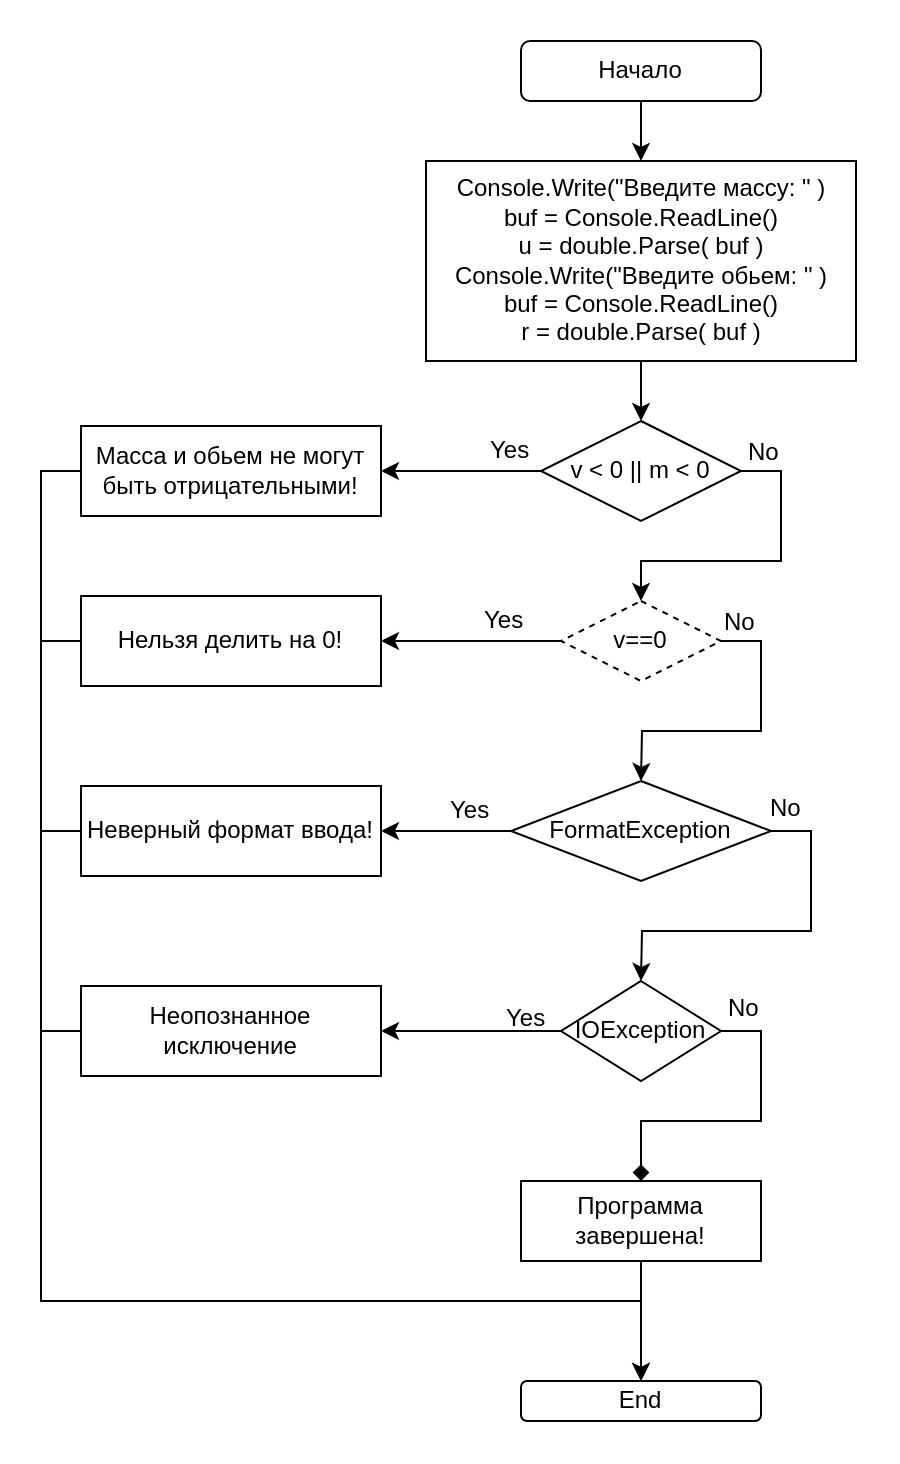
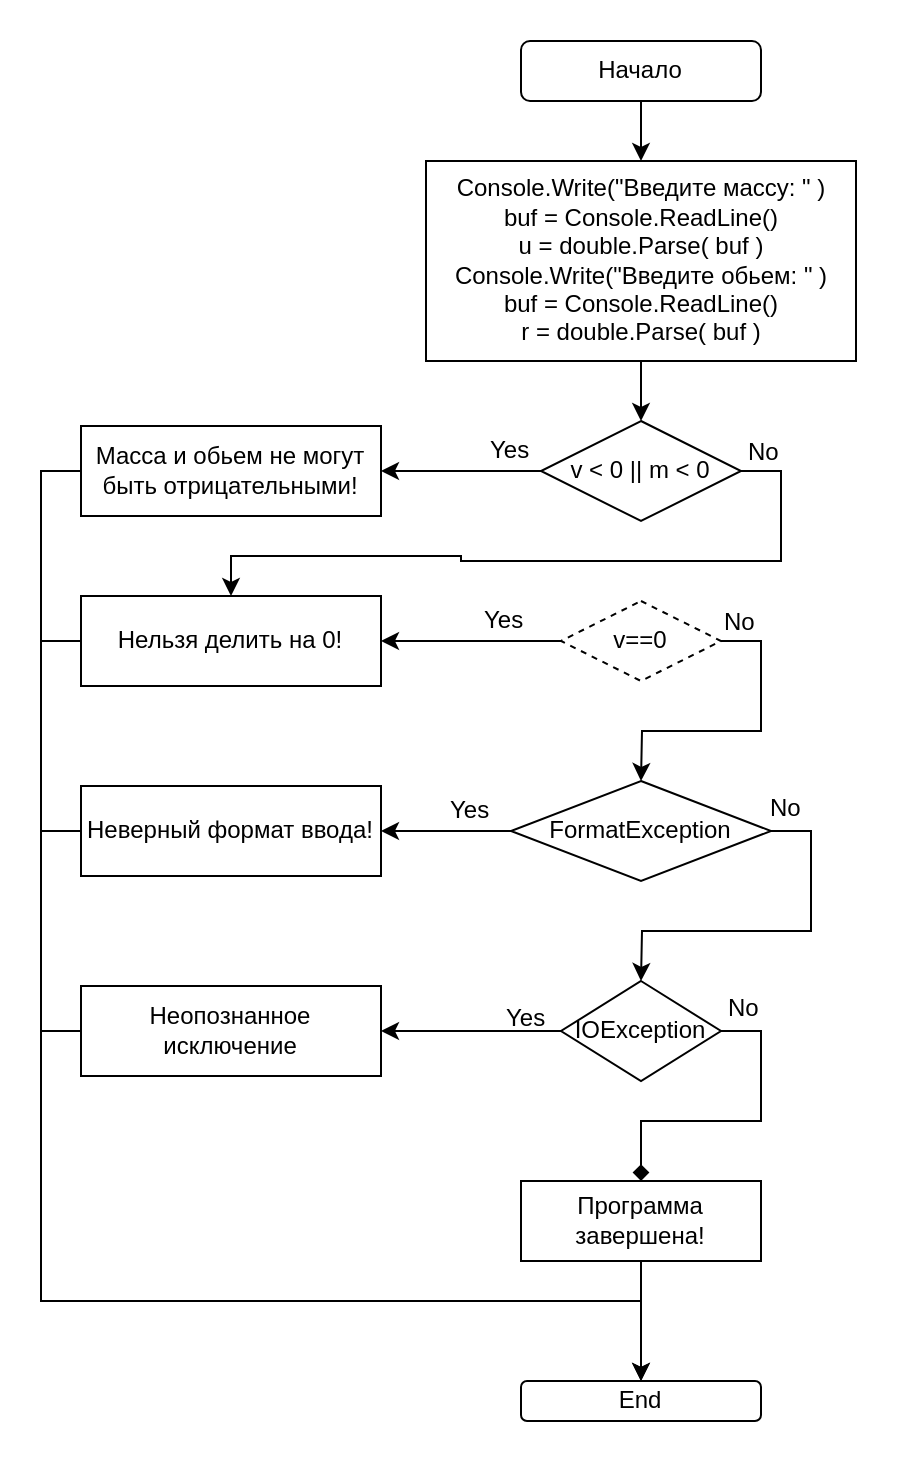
(641, 573) -> (426, 556)
